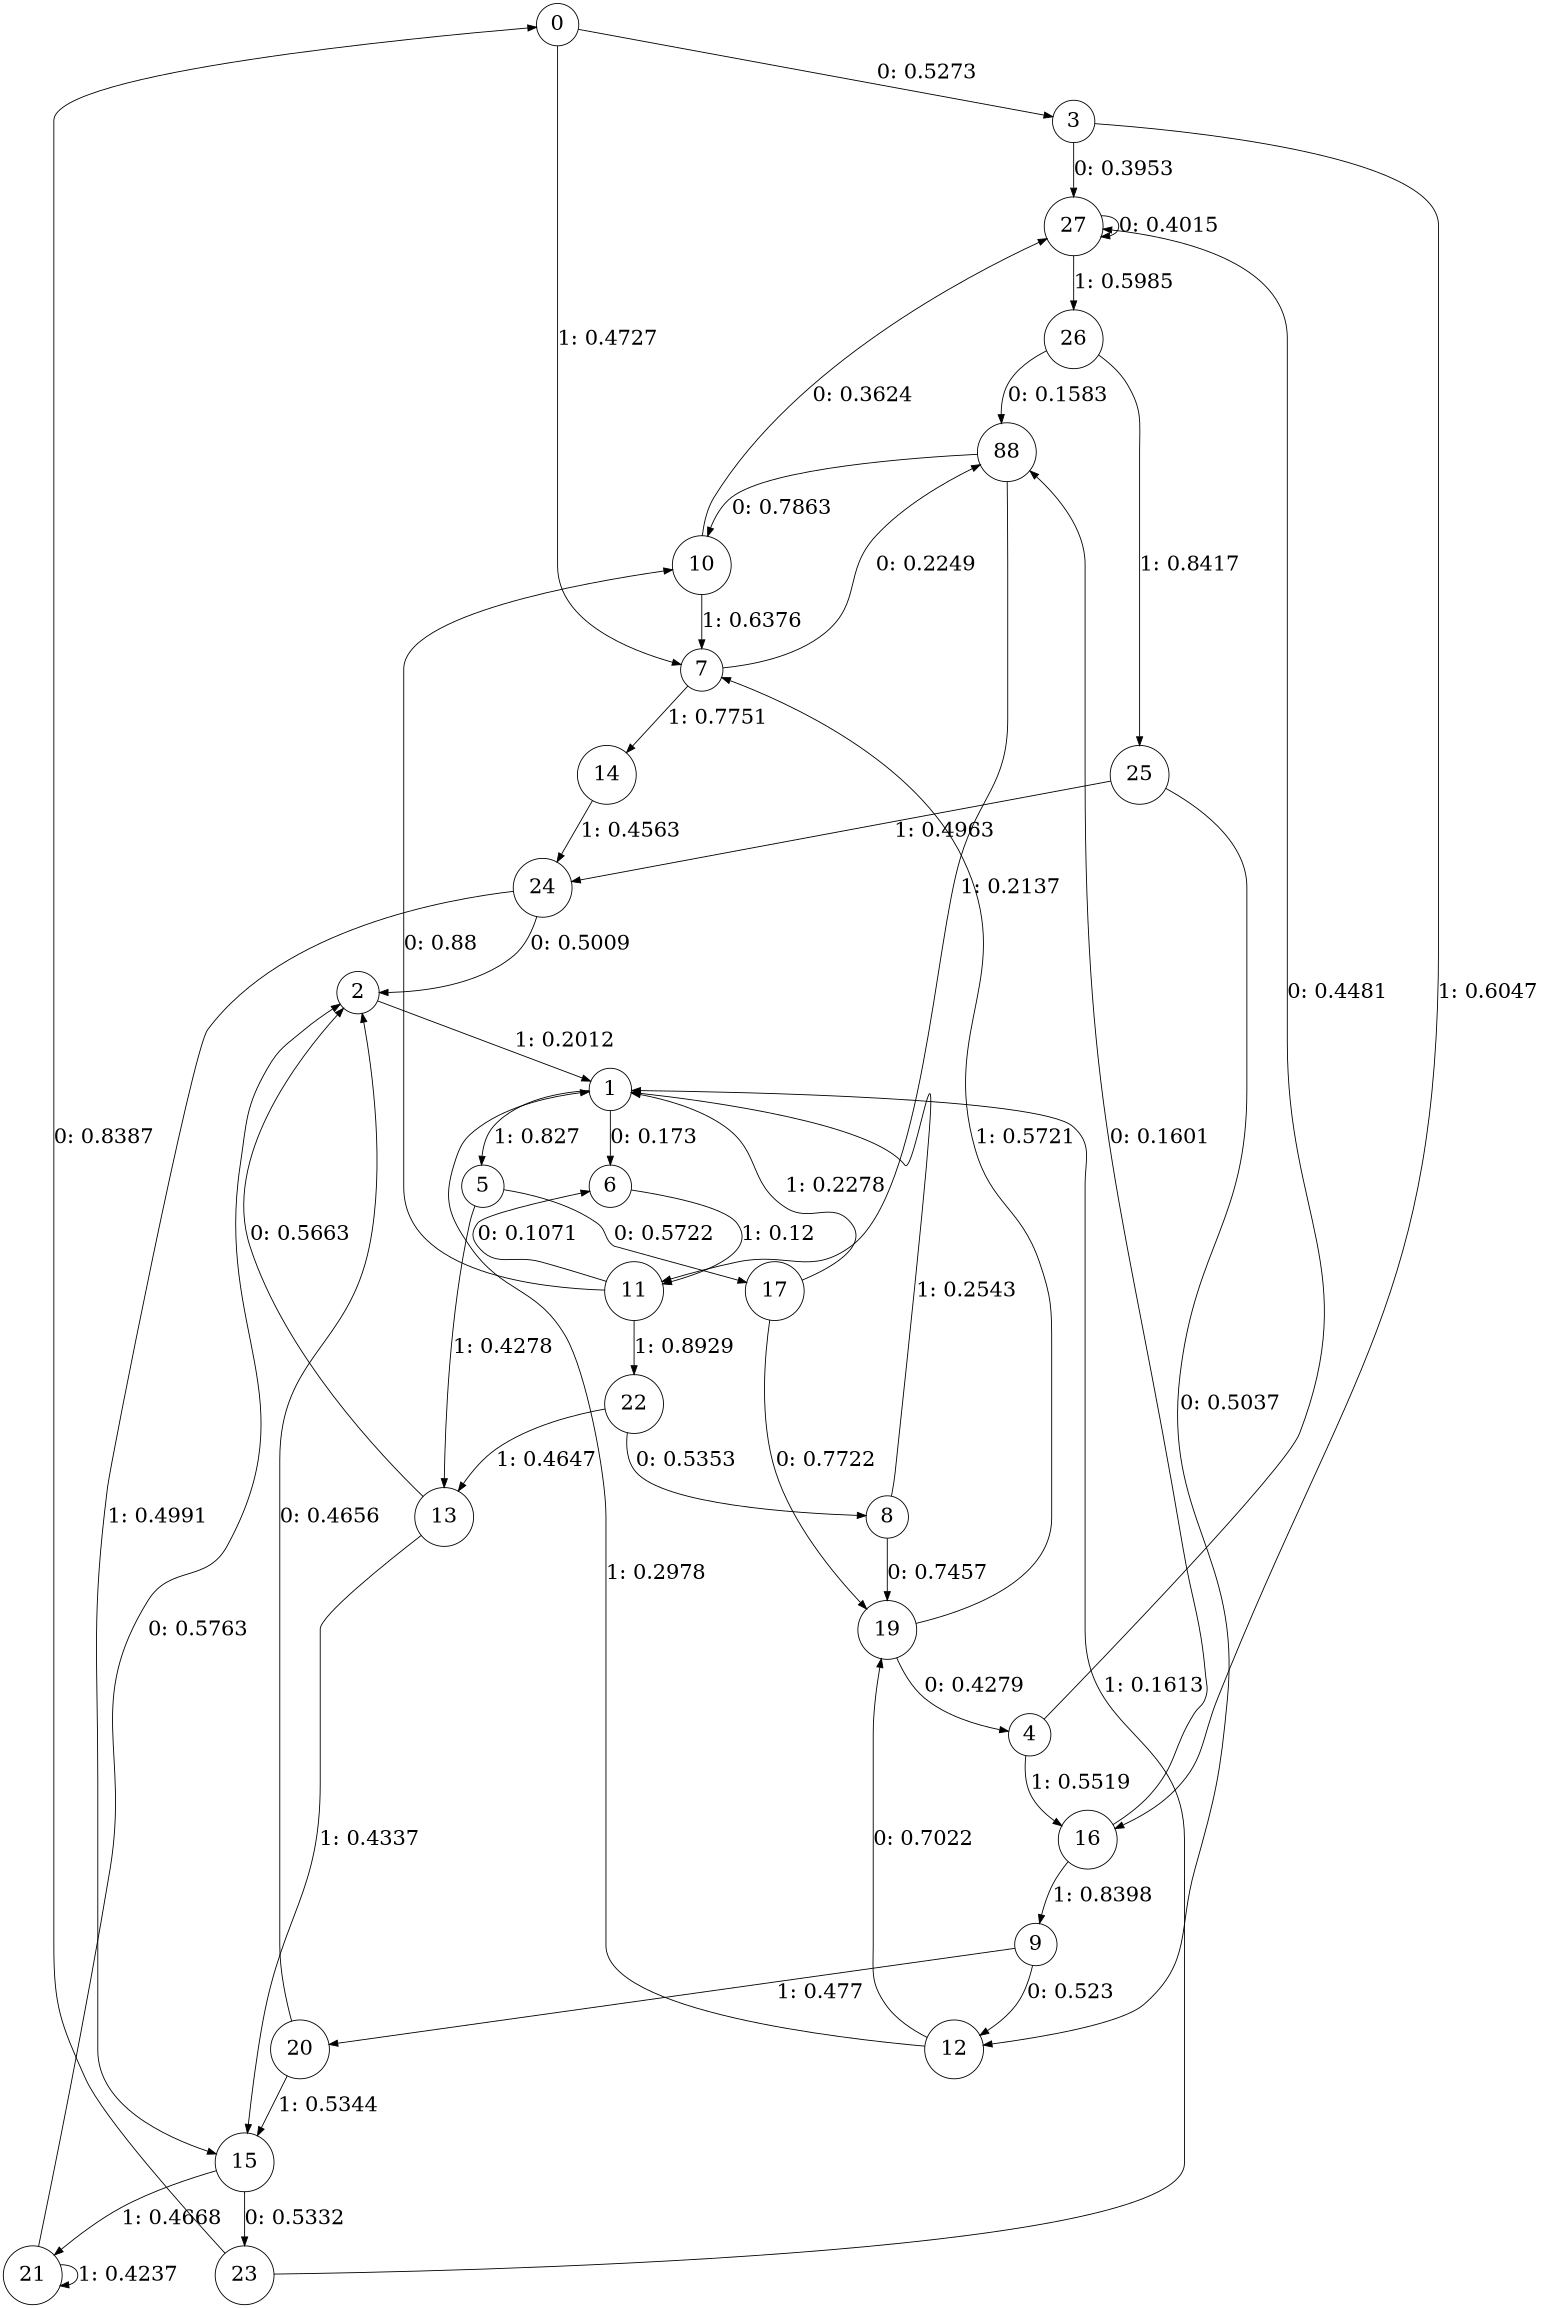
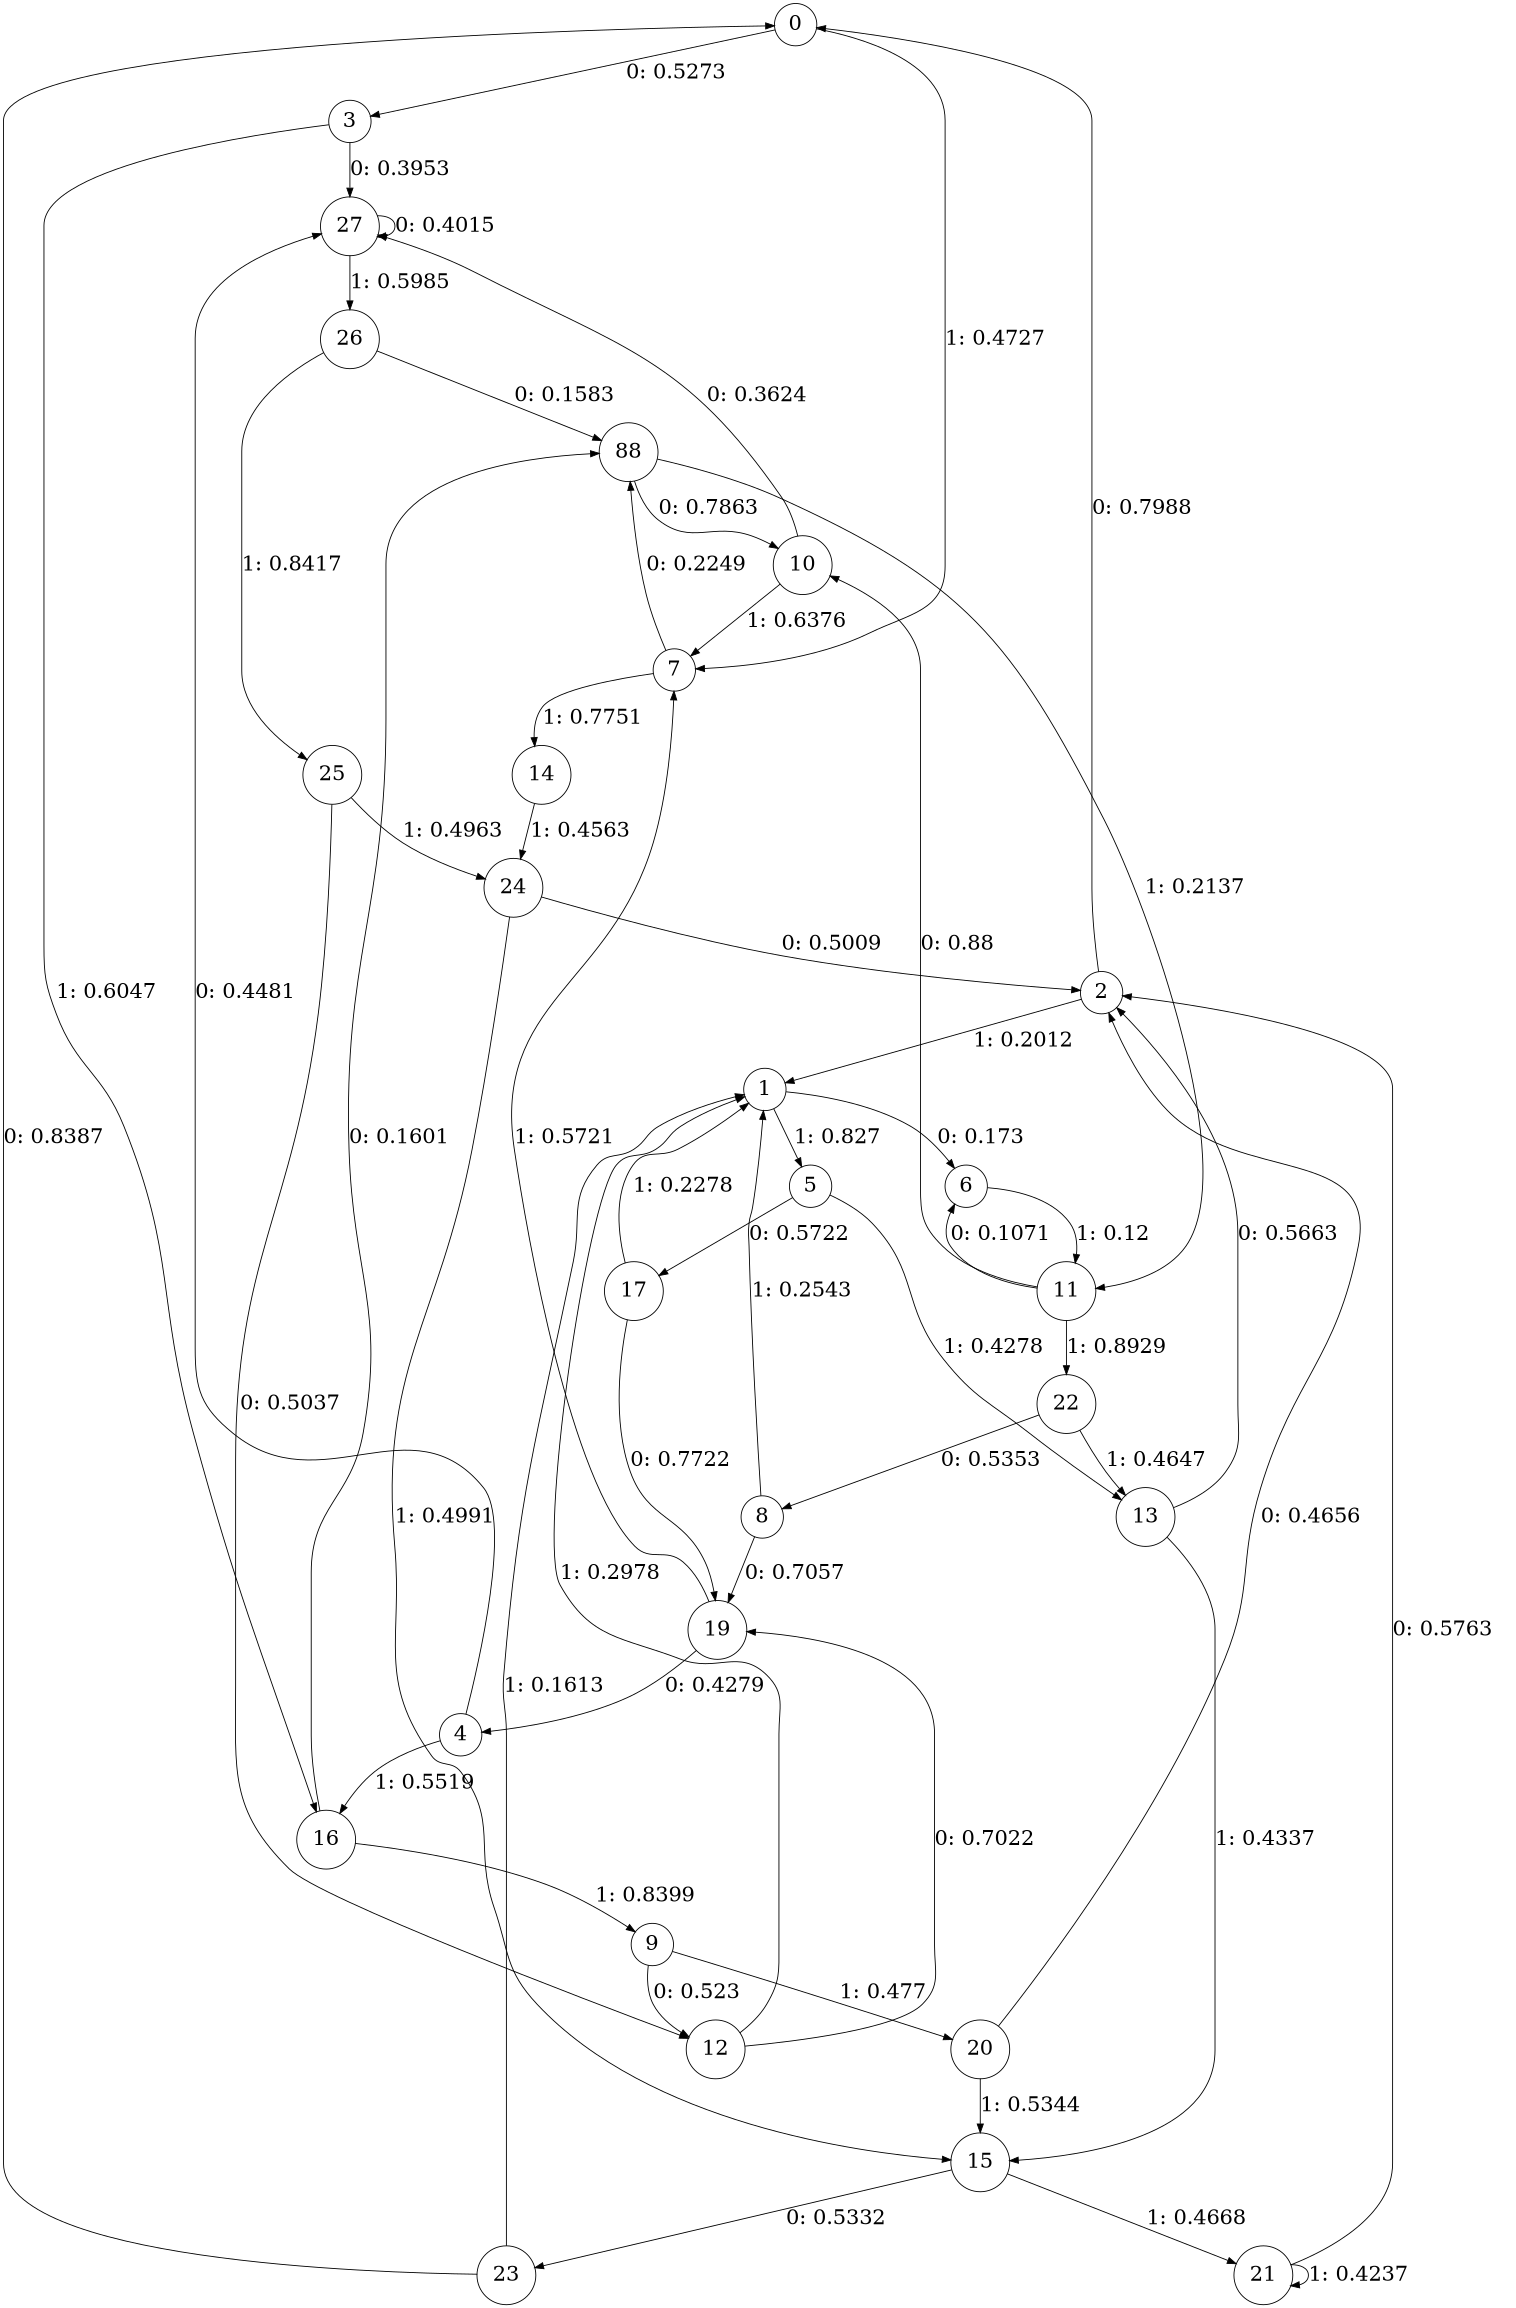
none -> (1092, 400)
(947, 1573) -> (804, 1573)
(1112, 1896) -> (655, 1896)
